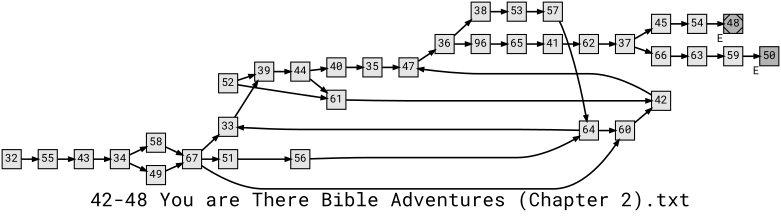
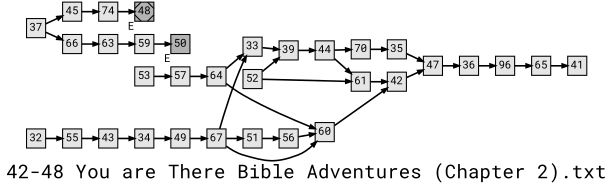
(481, 12) -> none
(697, 24) -> (108, 12)
(589, 44) -> none
(336, 67) -> (361, 49)
(156, 143) -> none
(444, 158) -> (304, 136)
